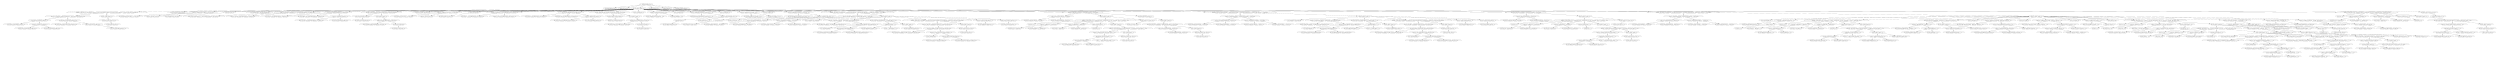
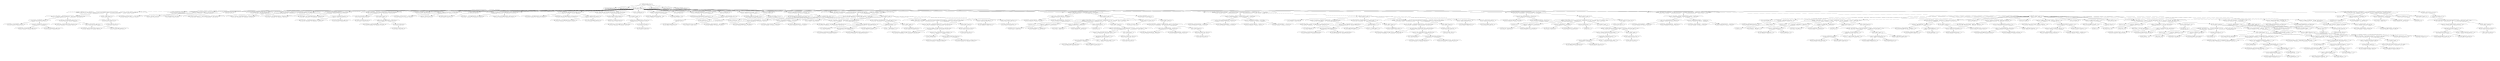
none -> (92, 28)
none -> (1150, 32)
(2294, 36) -> none
